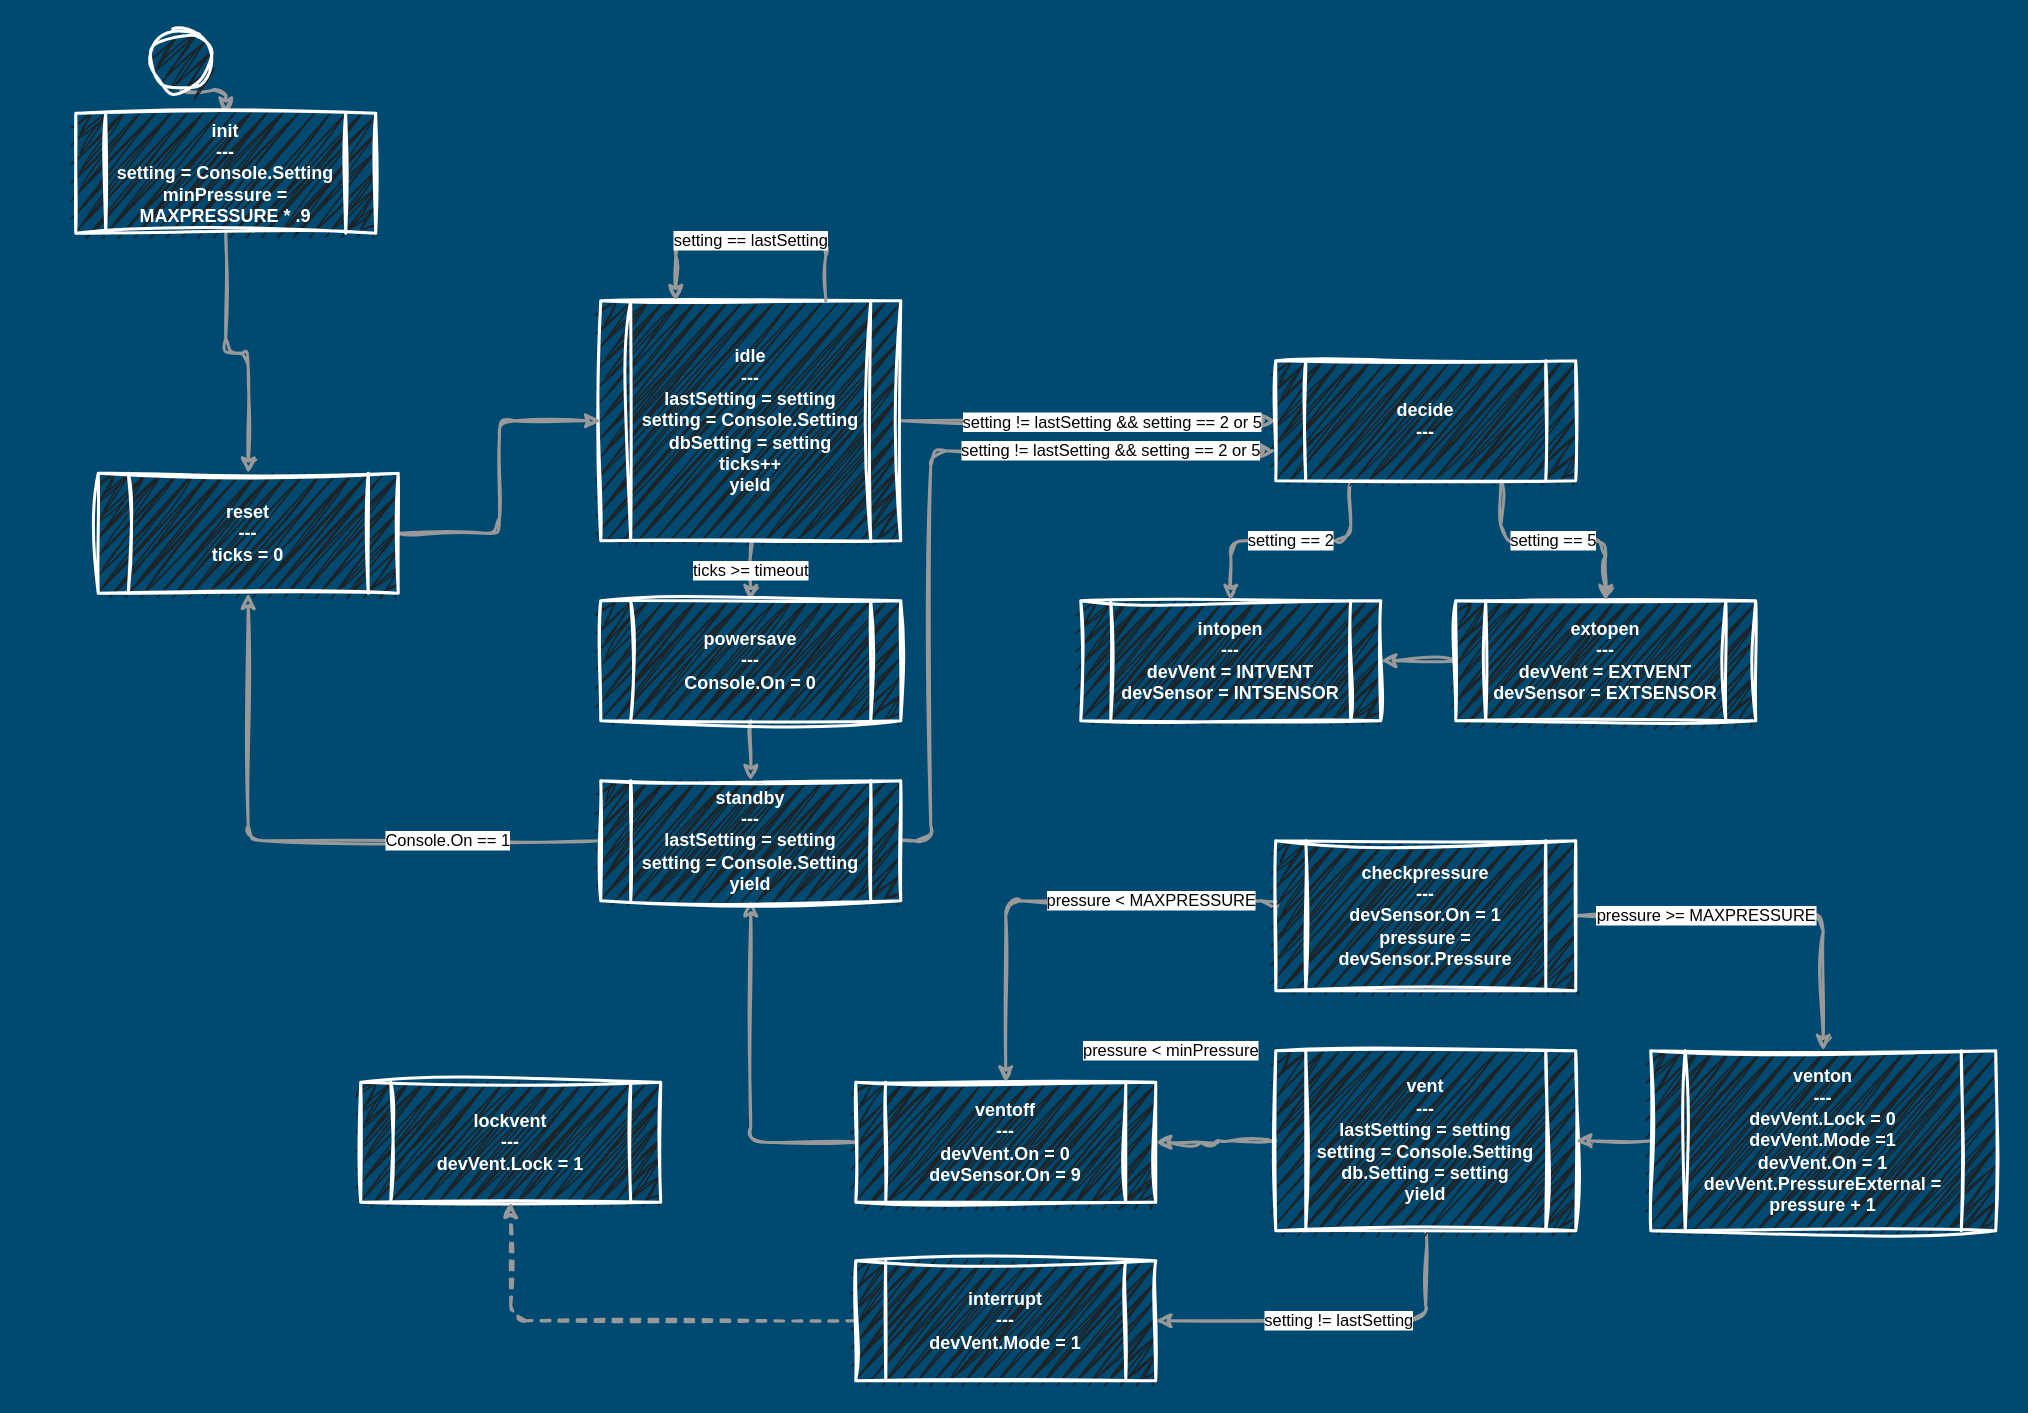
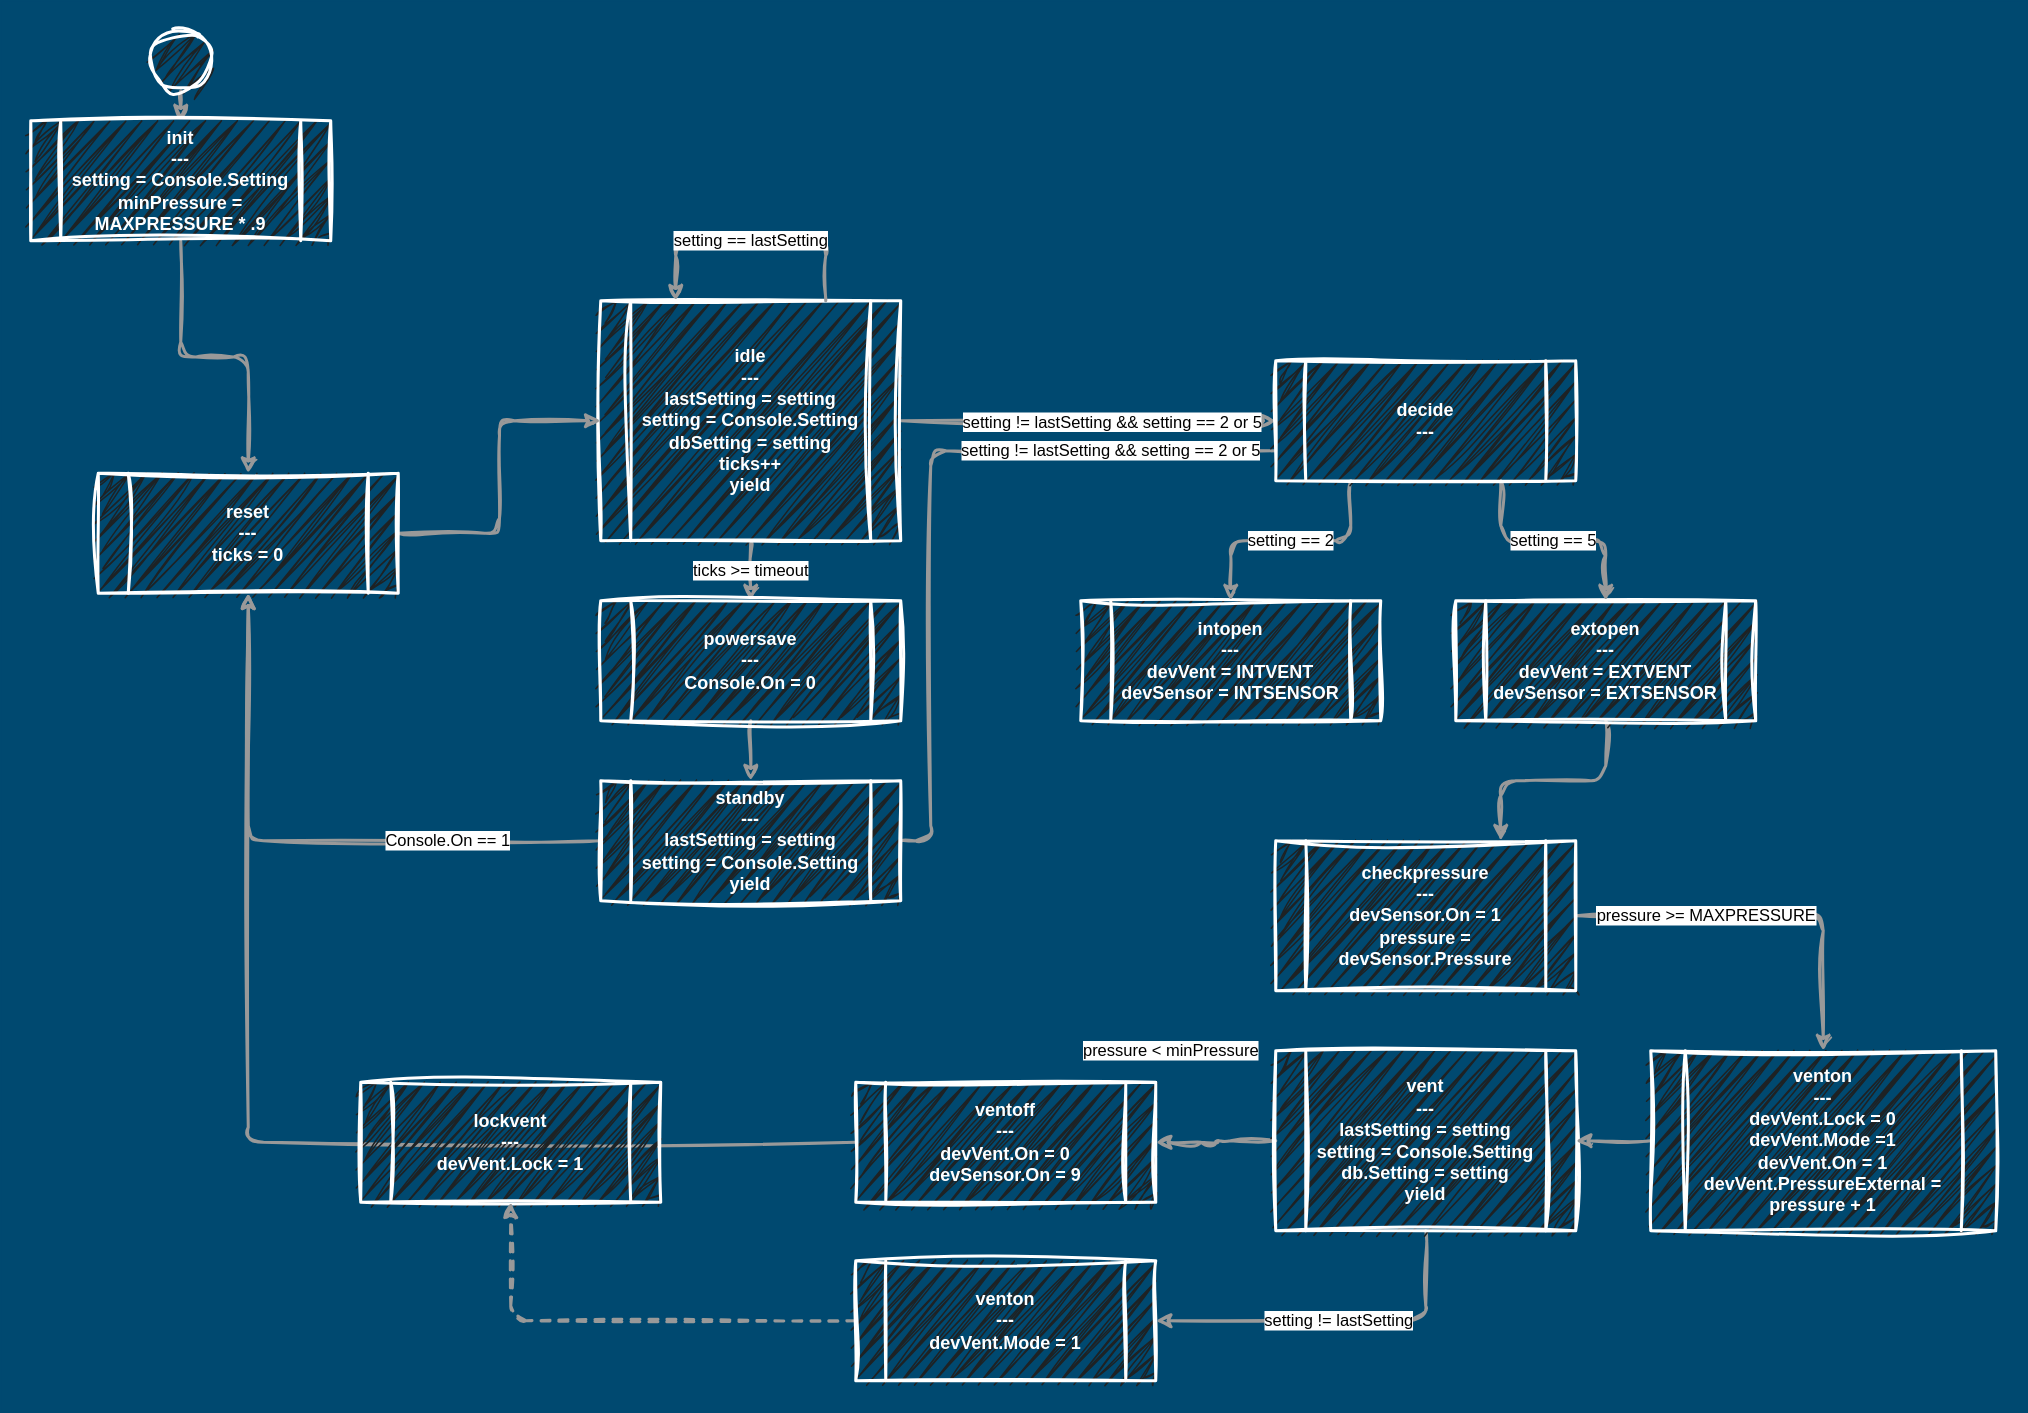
(226, 173) -> (181, 181)
(1260, 451) -> (1265, 451)
(1423, 661) -> (1560, 781)
(1062, 901) -> none
(751, 1074) -> (248, 1054)
(1006, 1321) -> (1006, 1321)
